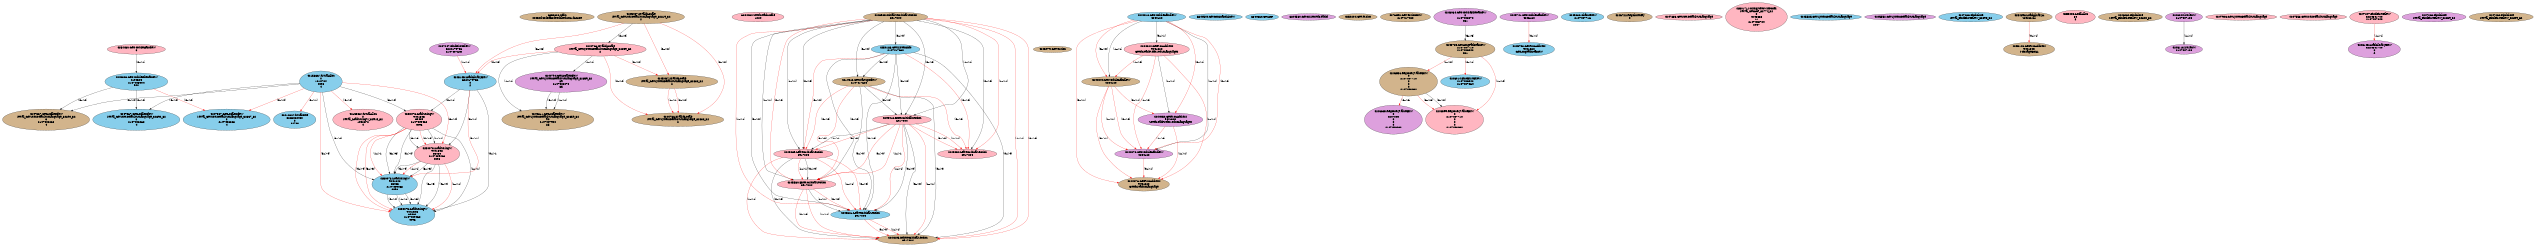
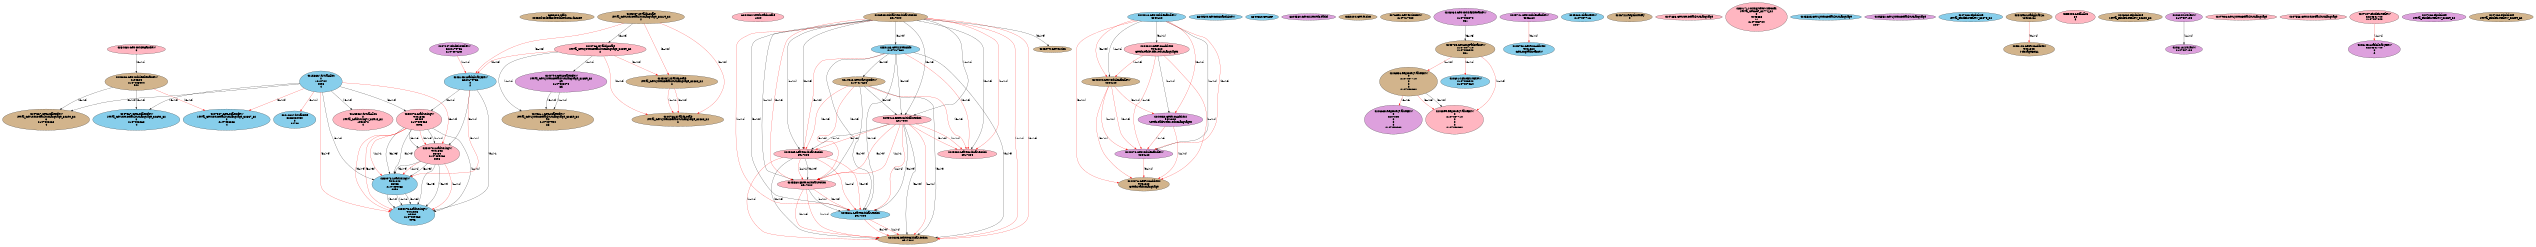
(1971, 17) -> (1971, 17)
(860, 43) -> (1000, 28)
(136, 82) -> (136, 82)
(341, 100) -> (341, 100)
